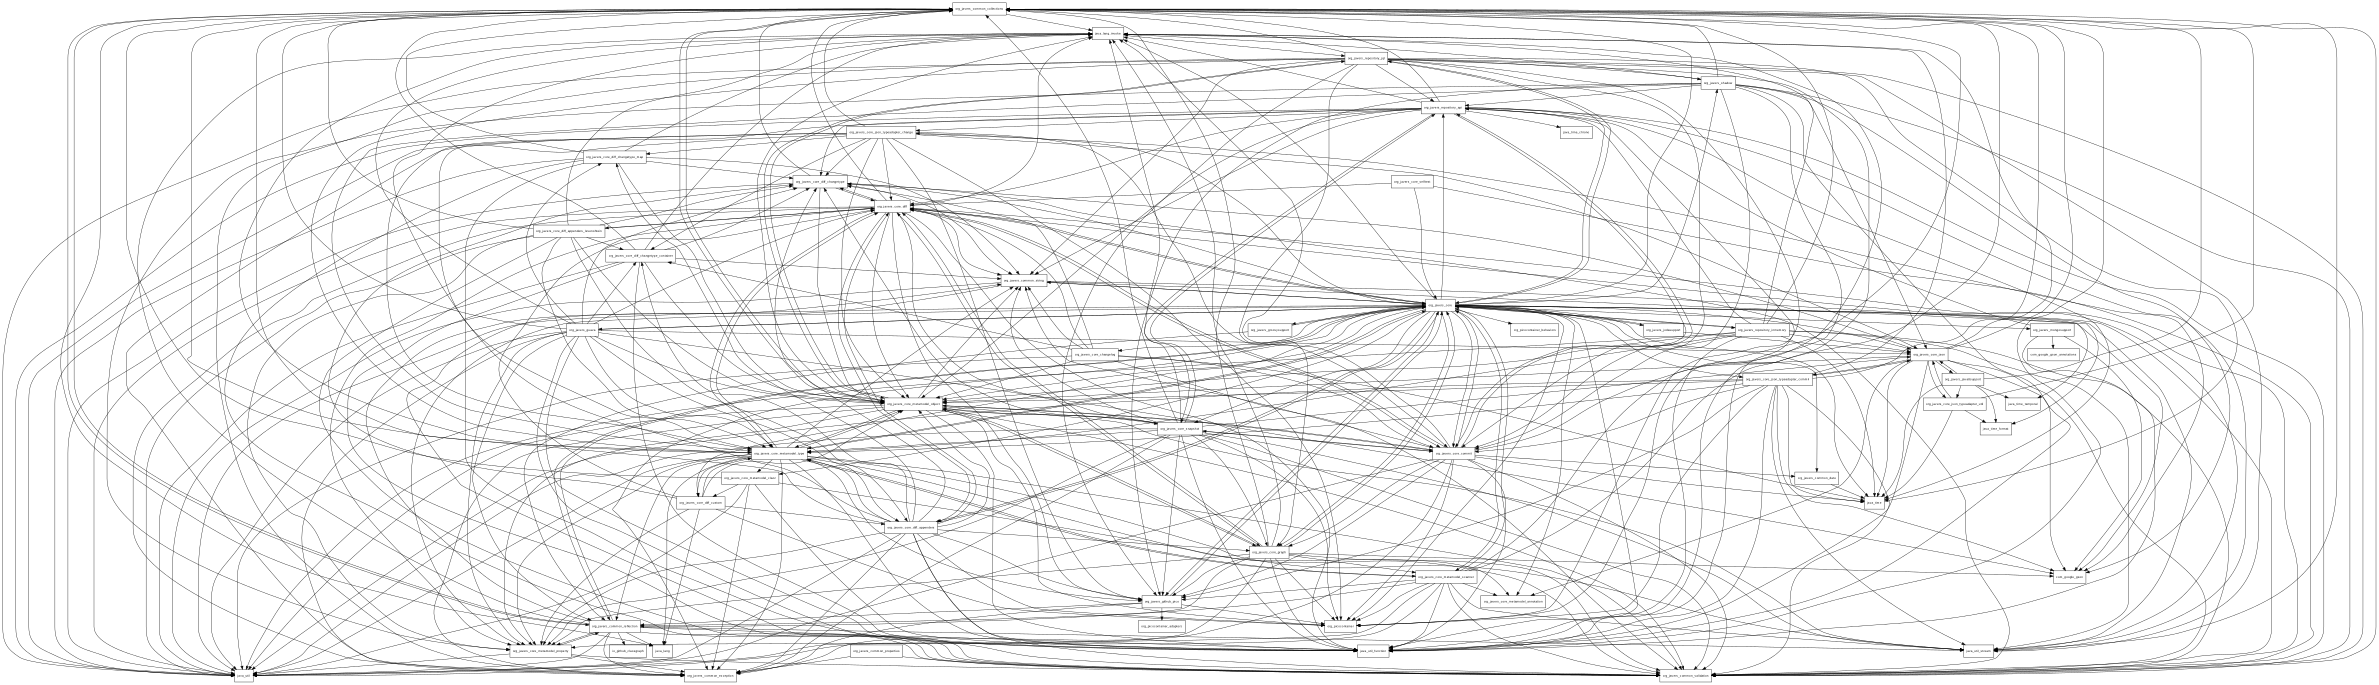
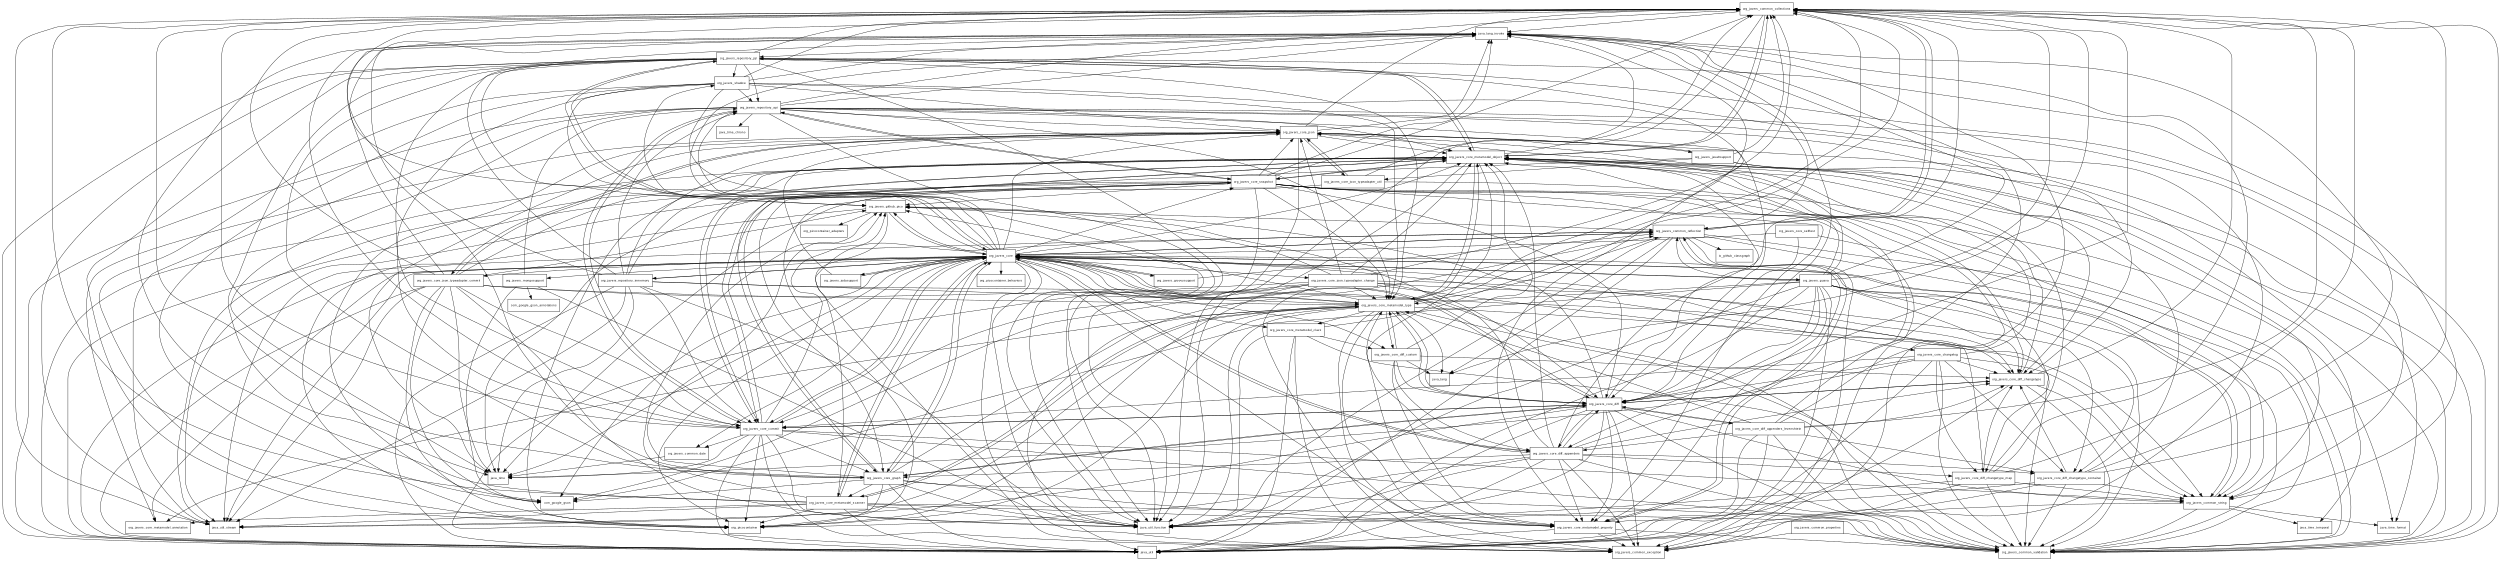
(1170, 120) -> (1029, 122)
none -> (1943, 423)
(2350, 463) -> none
(980, 602) -> (1072, 476)
